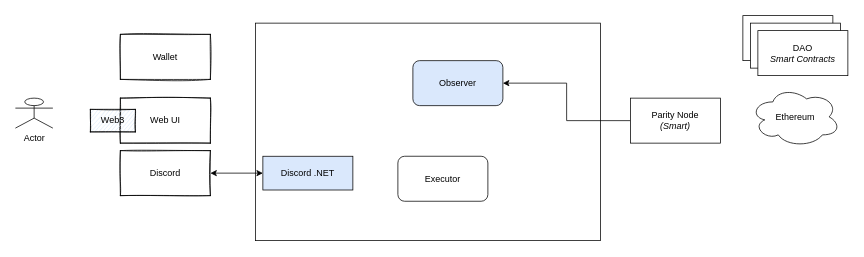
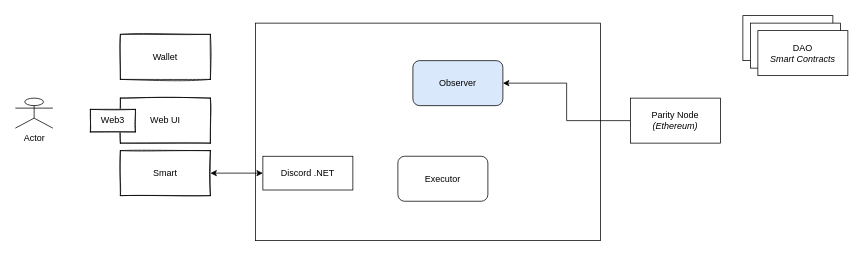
(795, 117) -> none
(113, 120) -> (113, 120)
(675, 120) -> (675, 120)
(165, 173) -> (165, 173)
(308, 173) -> (308, 173)
